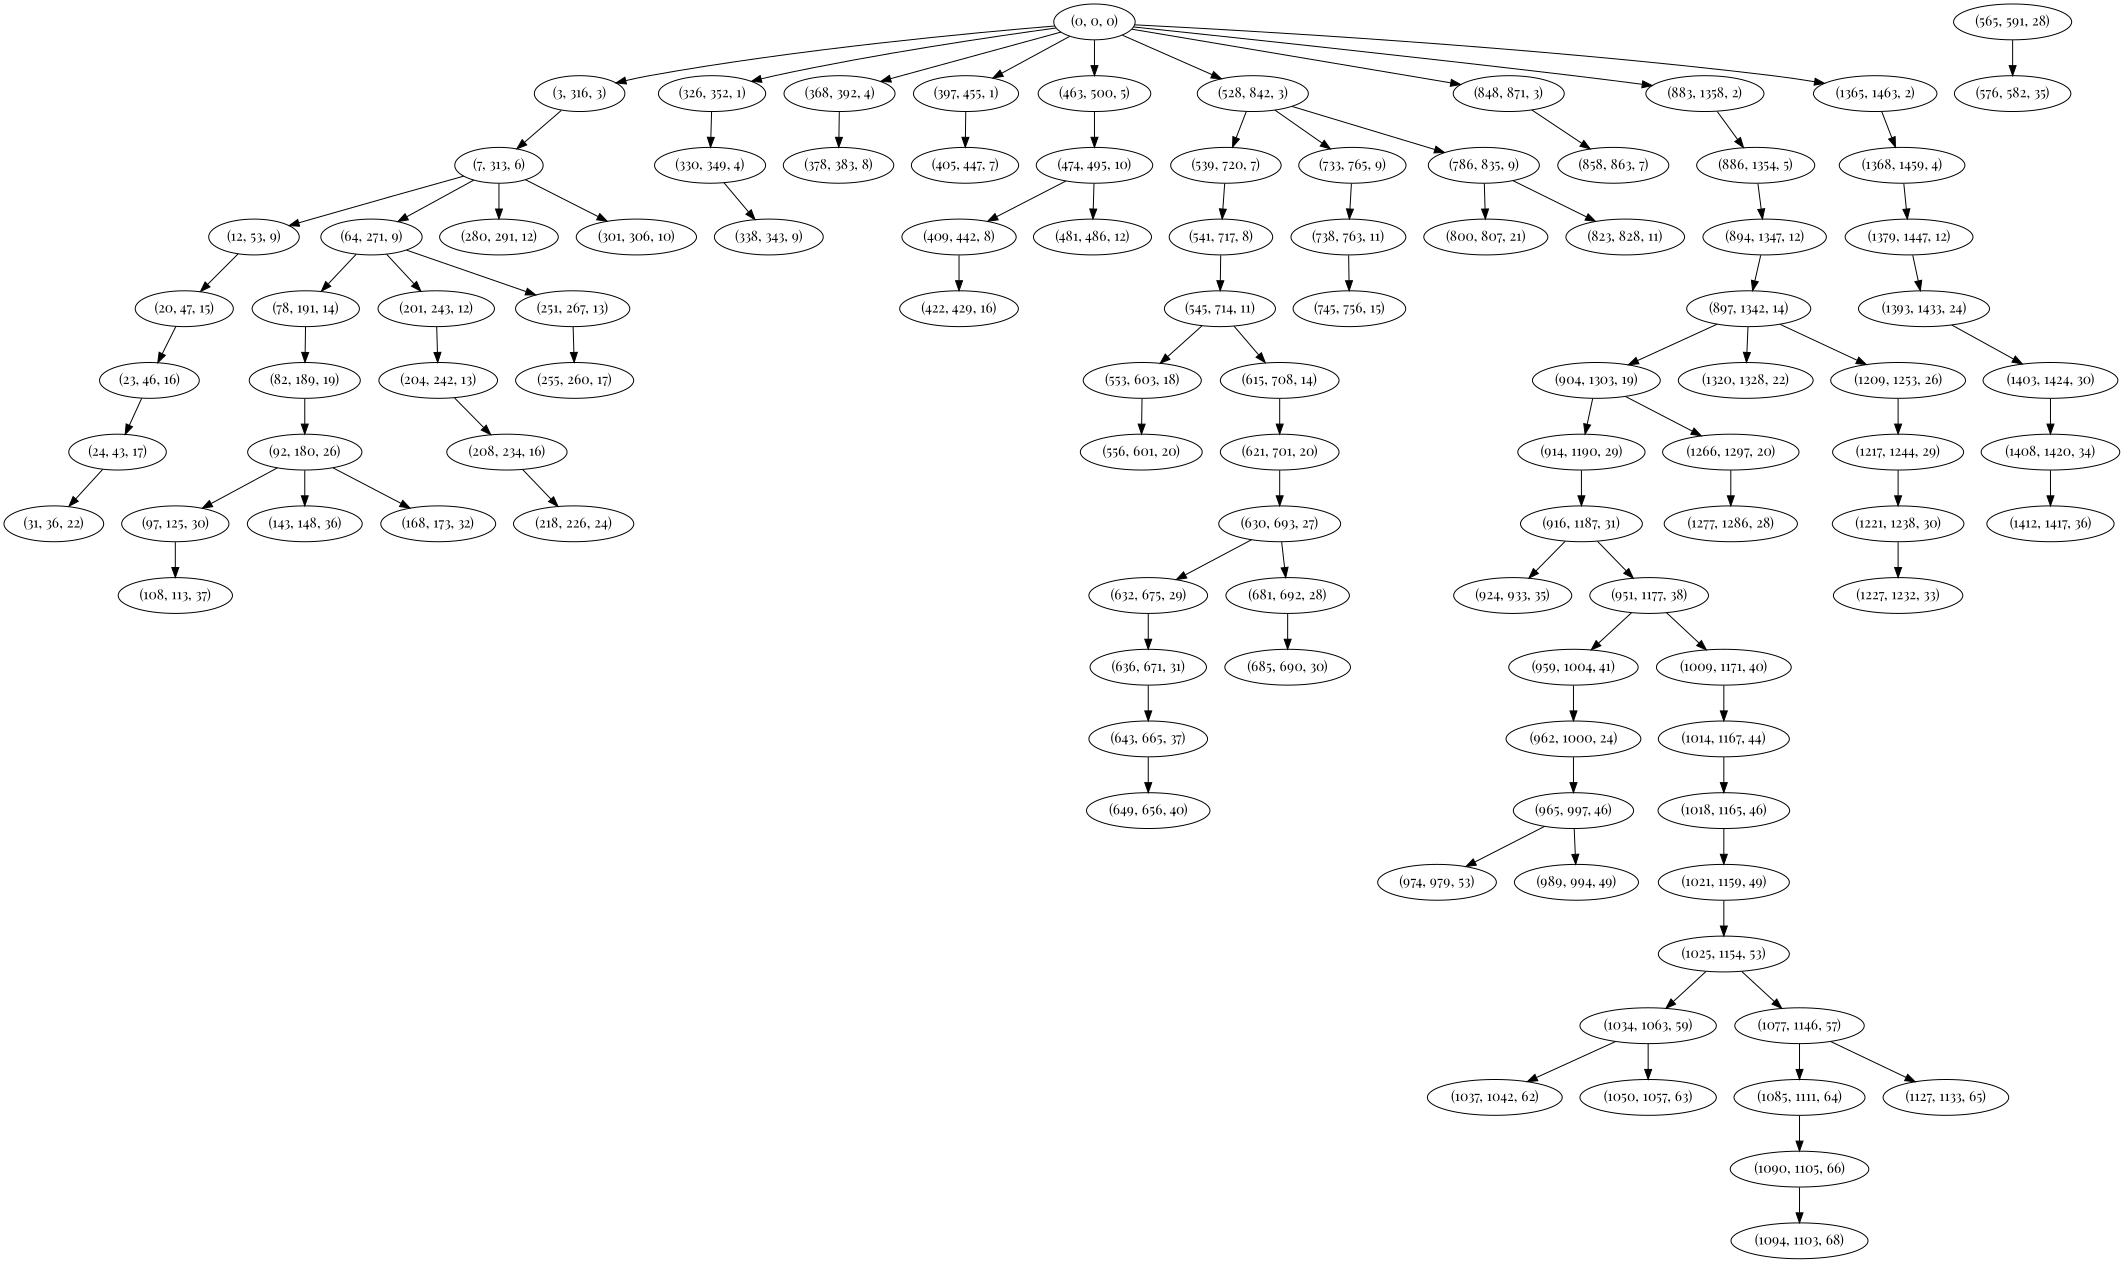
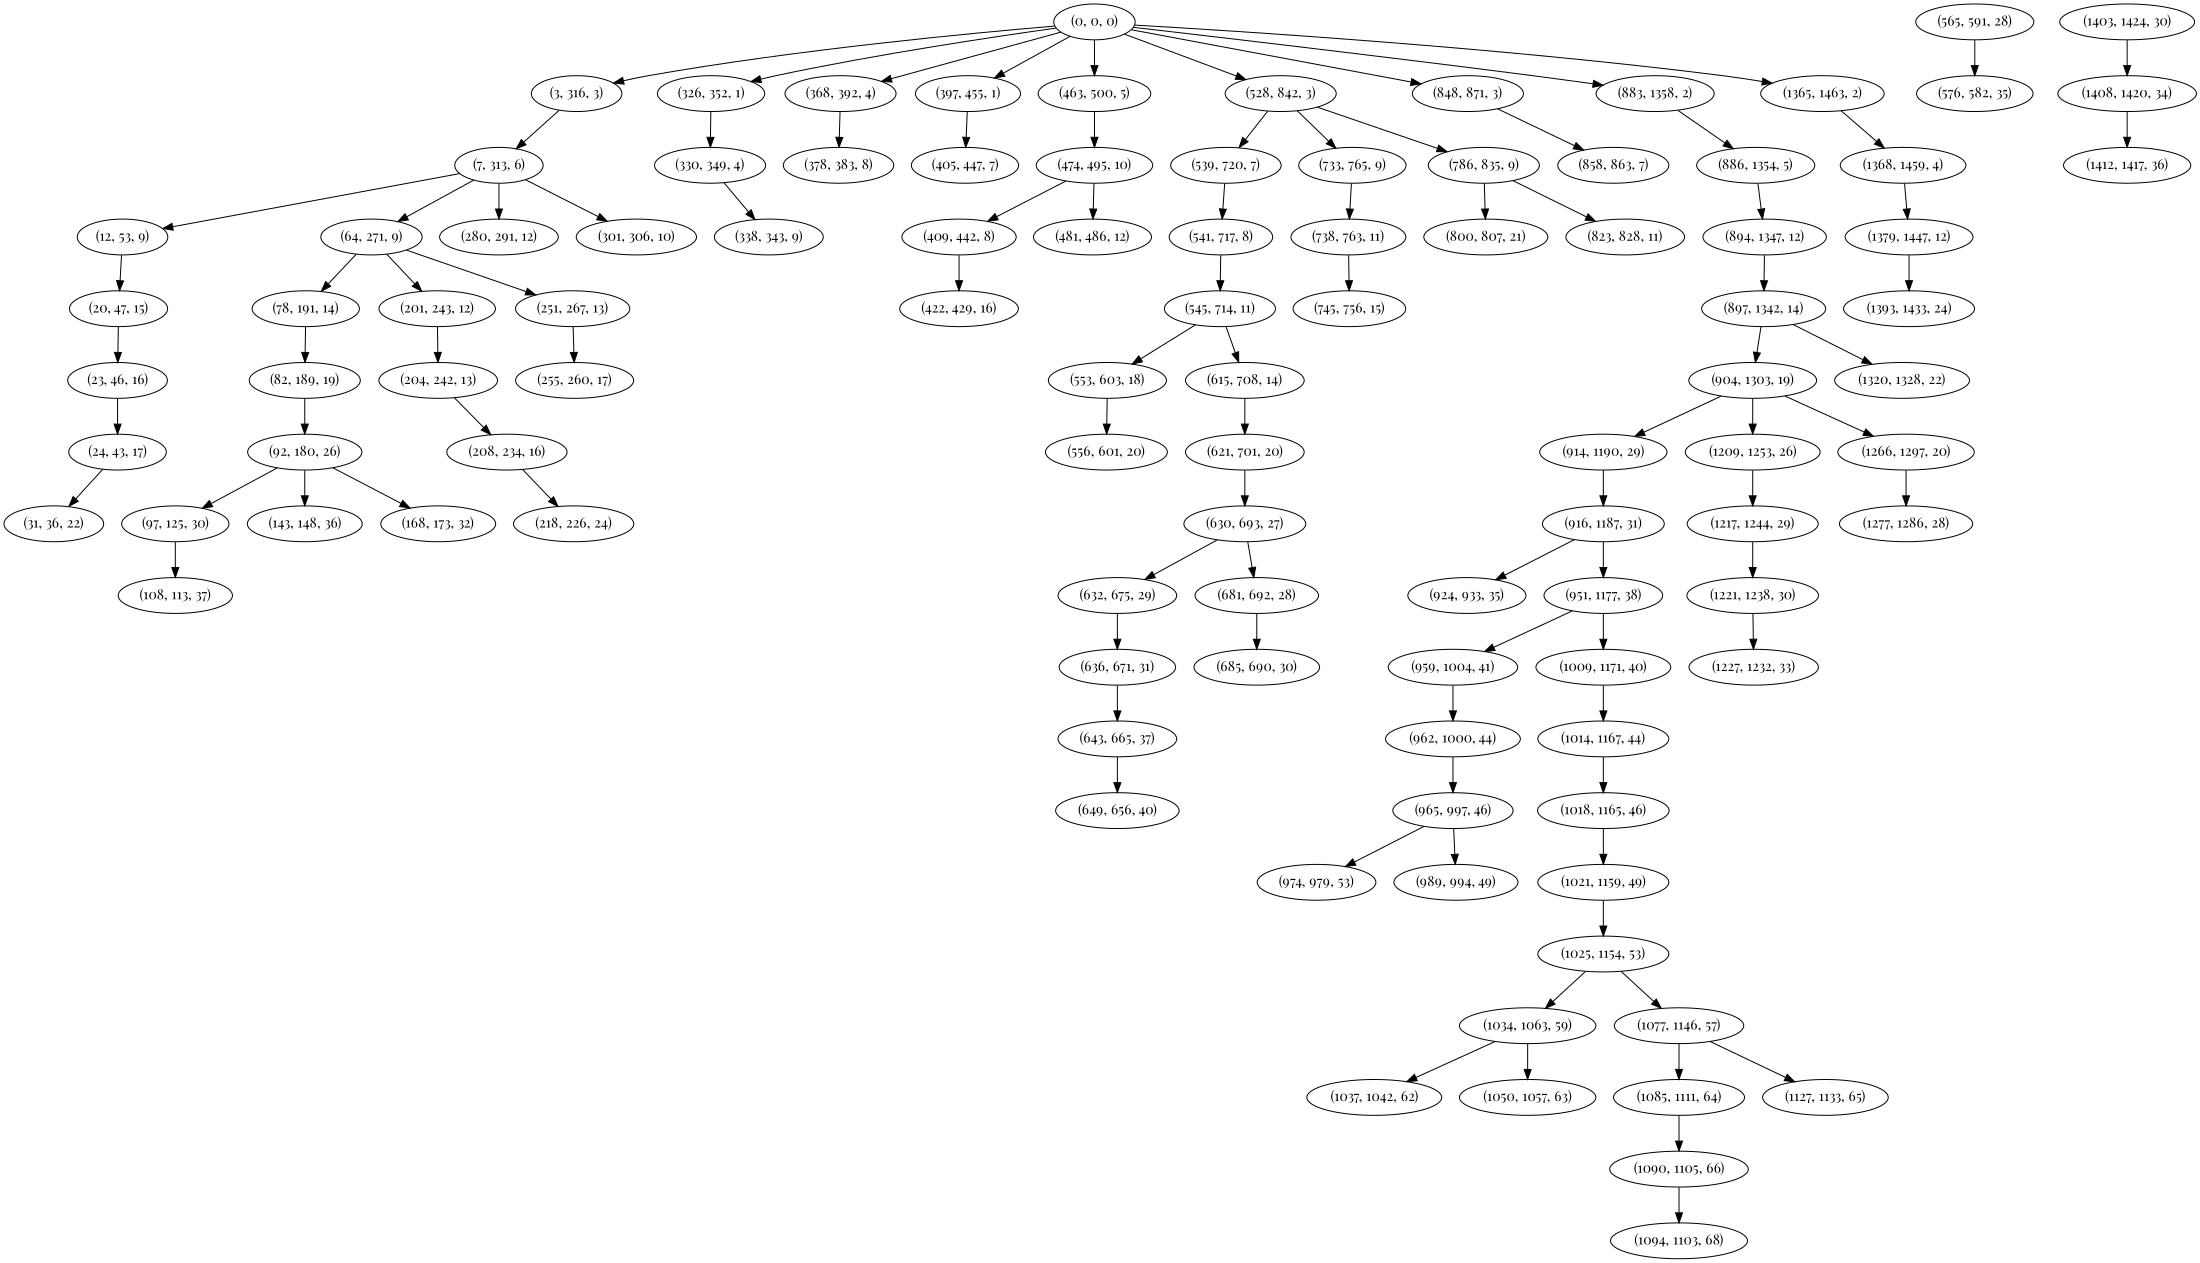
(1819, 342) -> (1753, 411)
(1983, 342) -> none
(1573, 739) -> (1453, 739)
